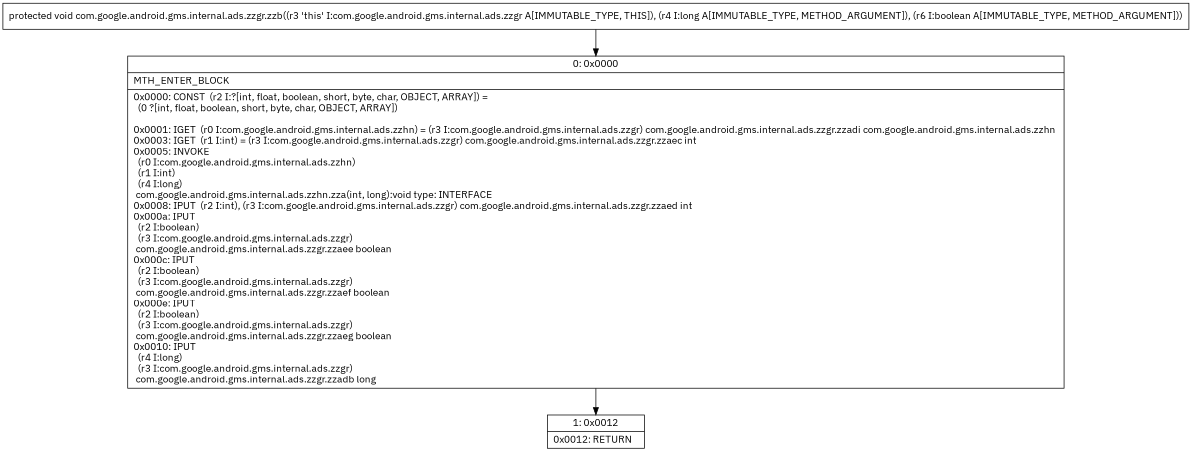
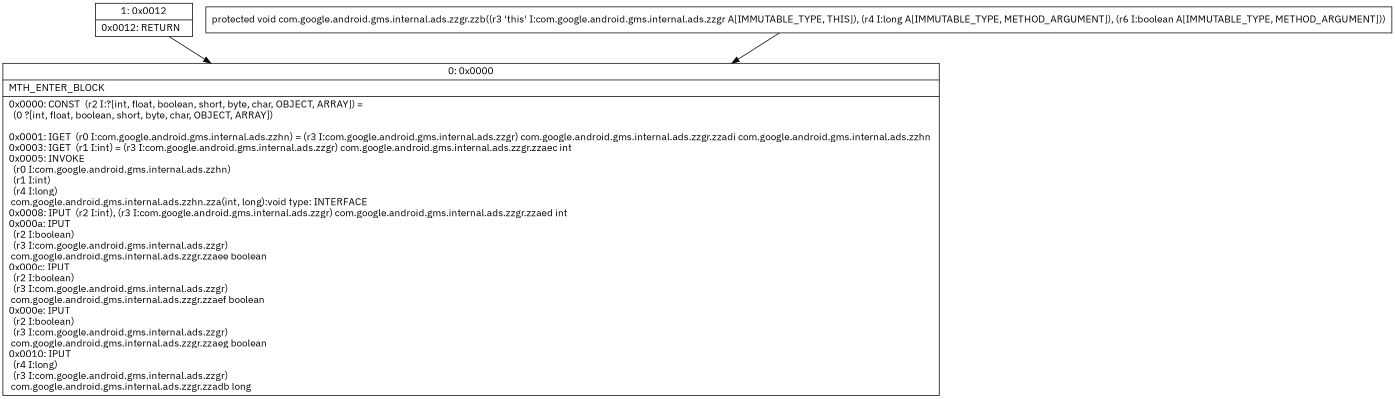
(596, 398) -> (187, 48)
